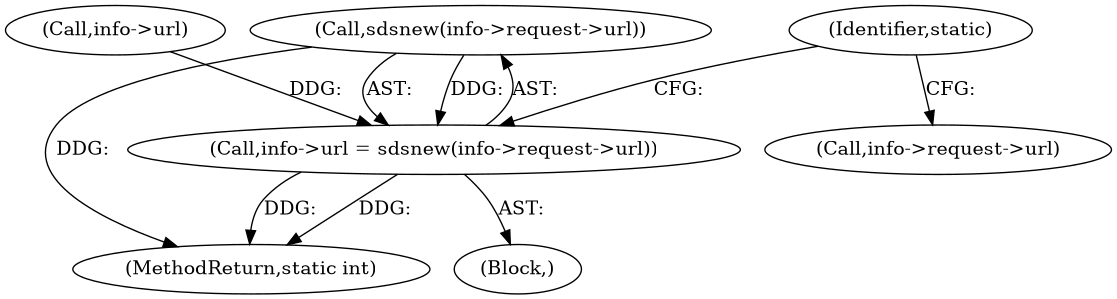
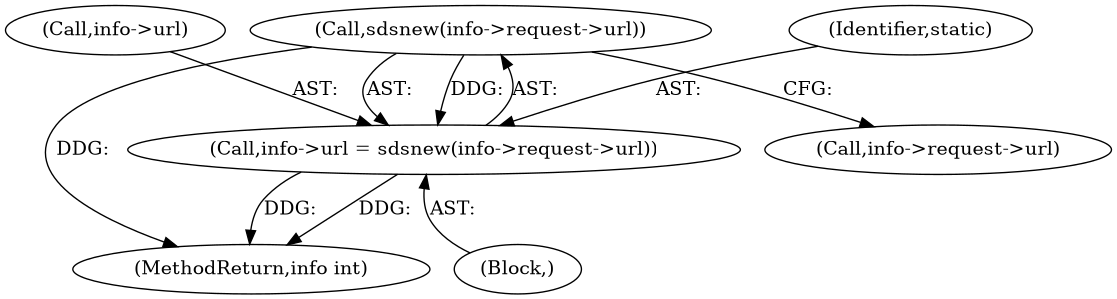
(923, 83) -> (727, 83)
(319, 90) -> (319, 90)
(682, 90) -> (682, 90)
(489, 200) -> (436, 228)
(251, 269) -> (251, 269)
